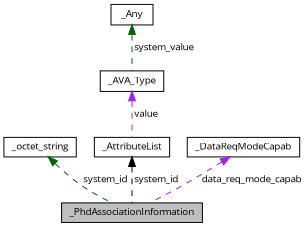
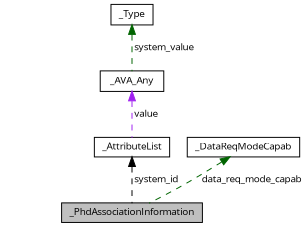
(132, 15) -> (132, 15)
(132, 81) -> (132, 81)
(40, 147) -> none
(186, 184) -> (186, 184)
